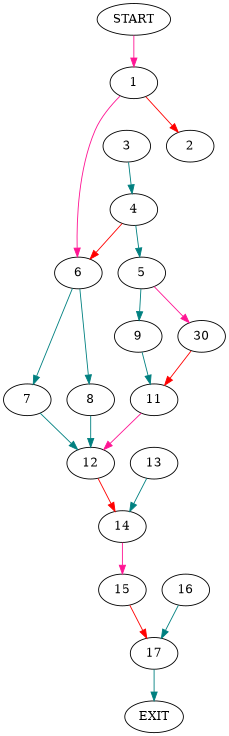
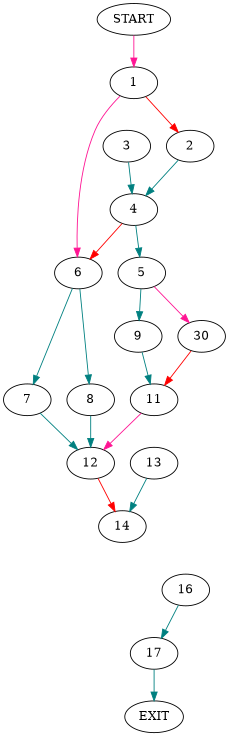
none -> (165, 175)
(122, 590) -> none
